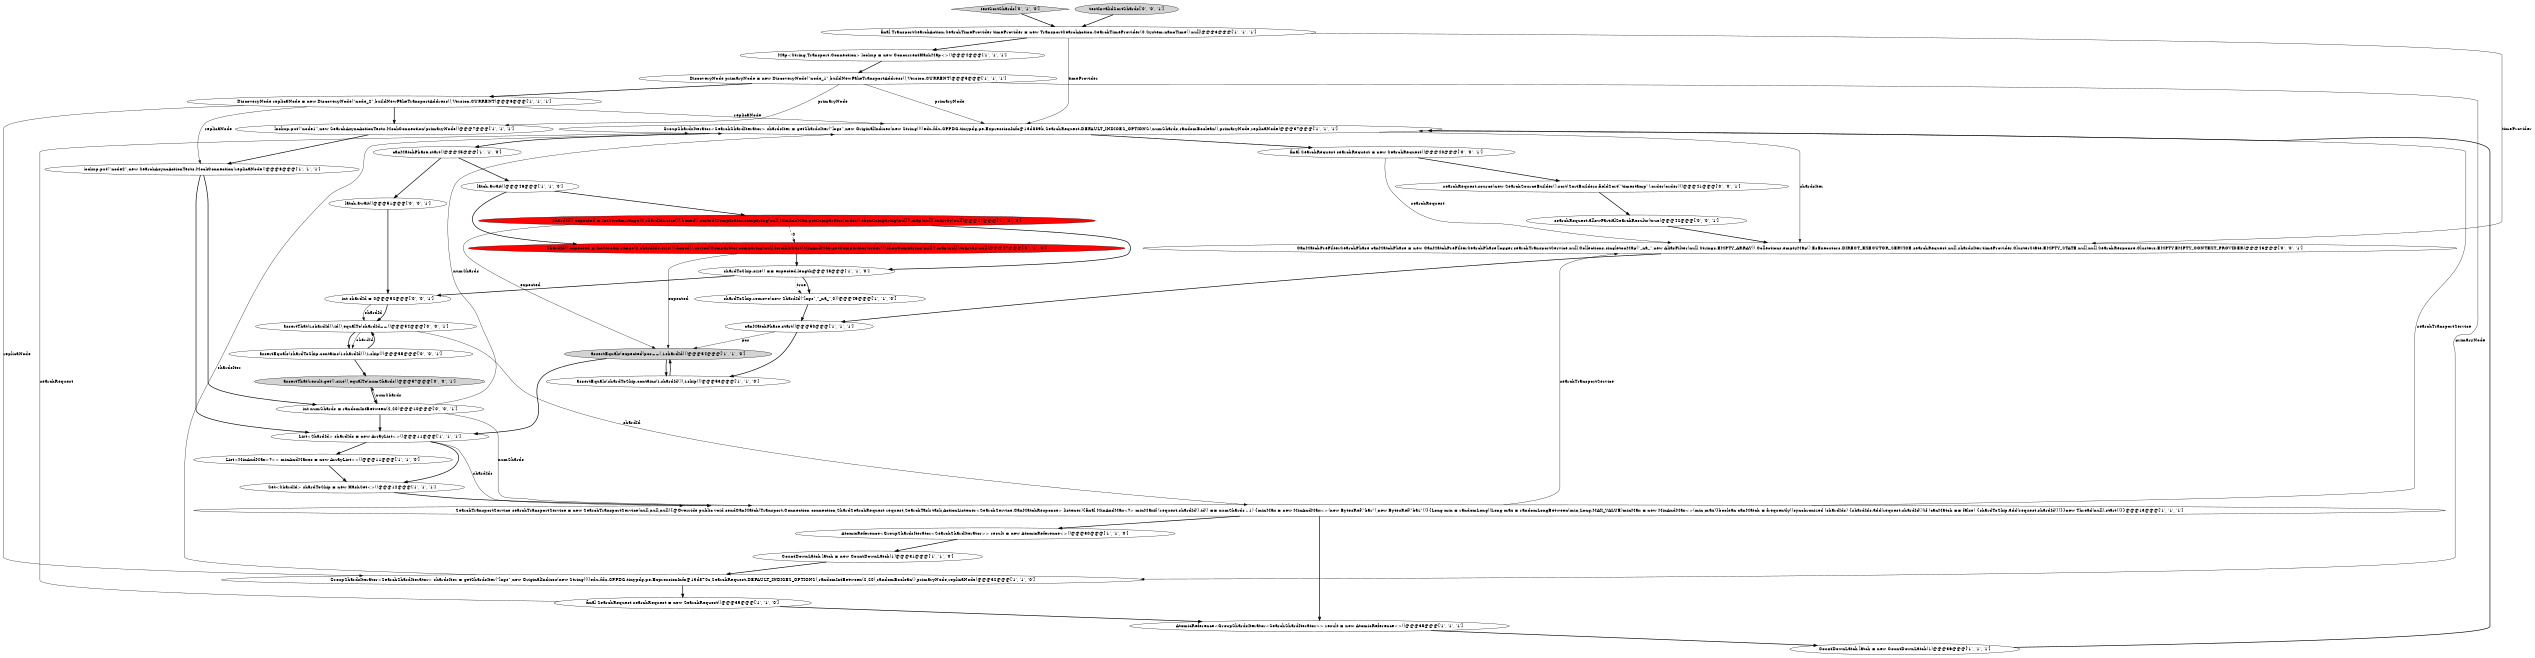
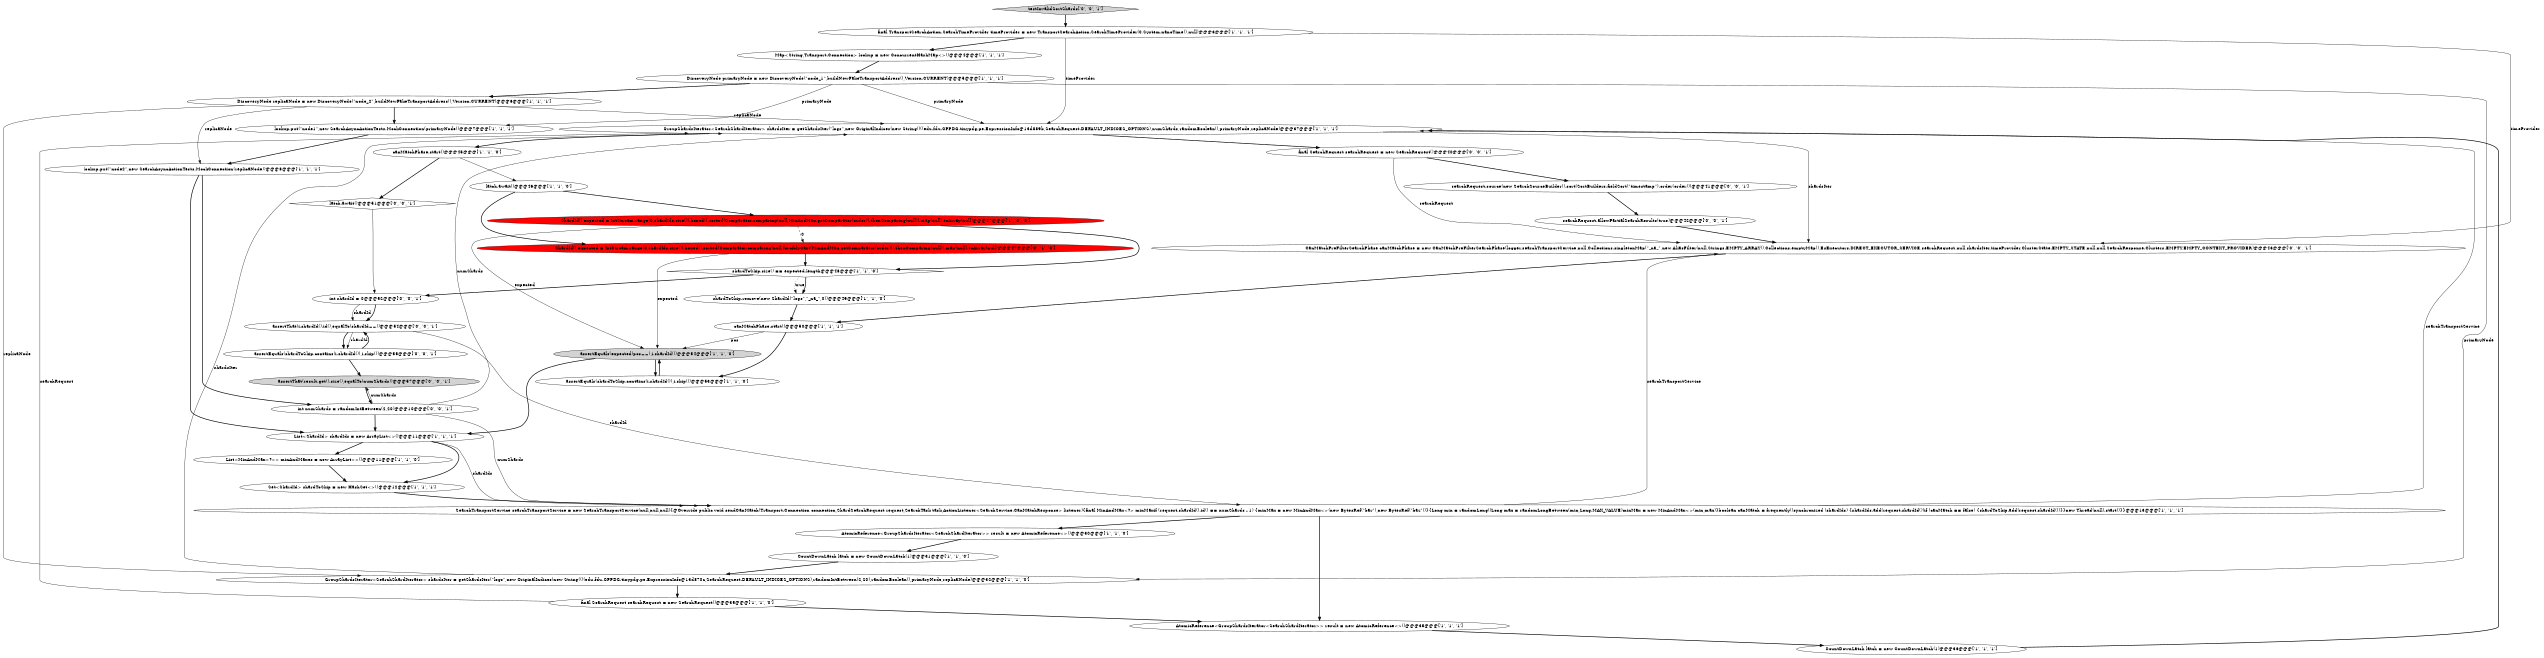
(1010, 9) -> none
(1127, 9) -> (1066, 9)
(480, 168) -> (487, 169)
(388, 204) -> (372, 204)
(388, 250) -> (373, 250)
(797, 271) -> (805, 271)
